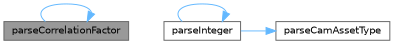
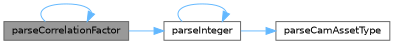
none -> (141, 31)
